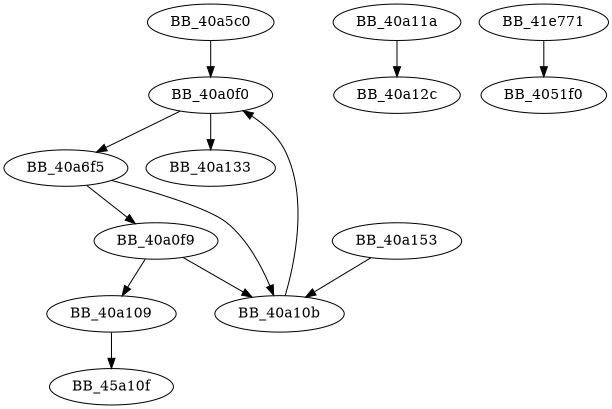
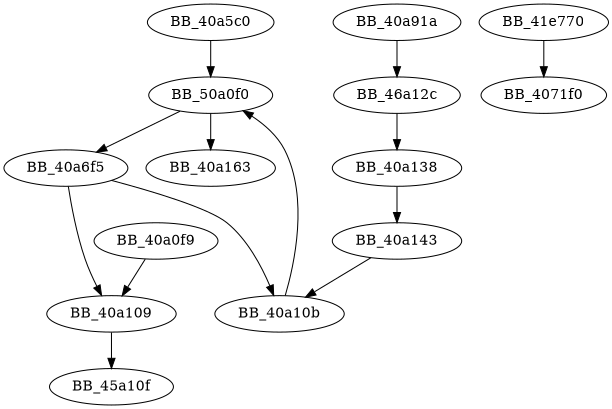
(397, 22) -> (397, 22)
(544, 22) -> (544, 22)
(211, 95) -> (211, 95)
(397, 95) -> (397, 95)
(544, 95) -> (544, 95)
(211, 168) -> (211, 168)
none -> (397, 168)
(107, 201) -> (79, 238)
(397, 241) -> (397, 241)
(213, 275) -> none
